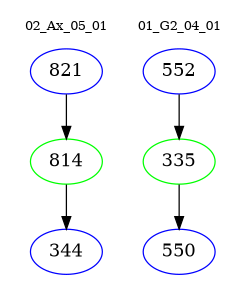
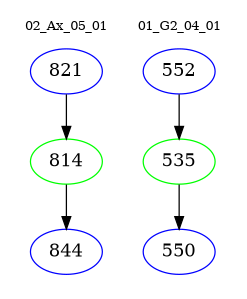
(179, 162) -> (179, 162)
(66, 252) -> (66, 252)
